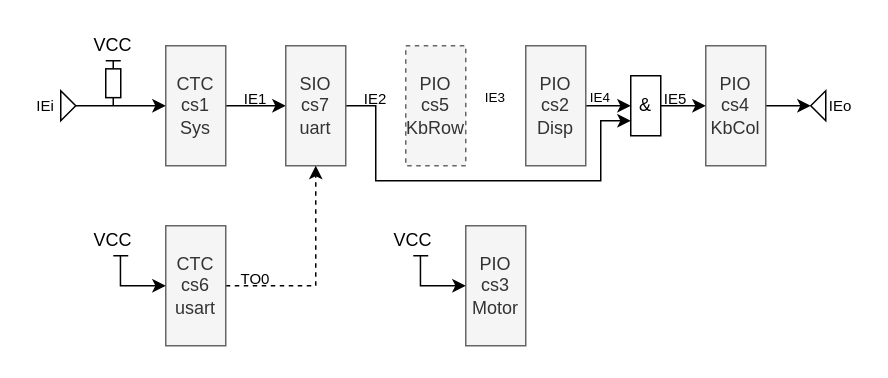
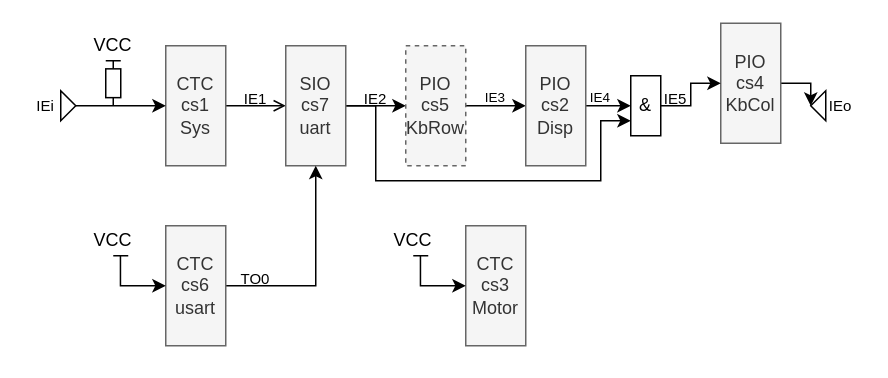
(274, 106) -> (276, 106)
none -> (387, 106)
none -> (491, 106)
(736, 106) -> (751, 83)
(316, 276) -> (316, 276)
(496, 286) -> (496, 286)
